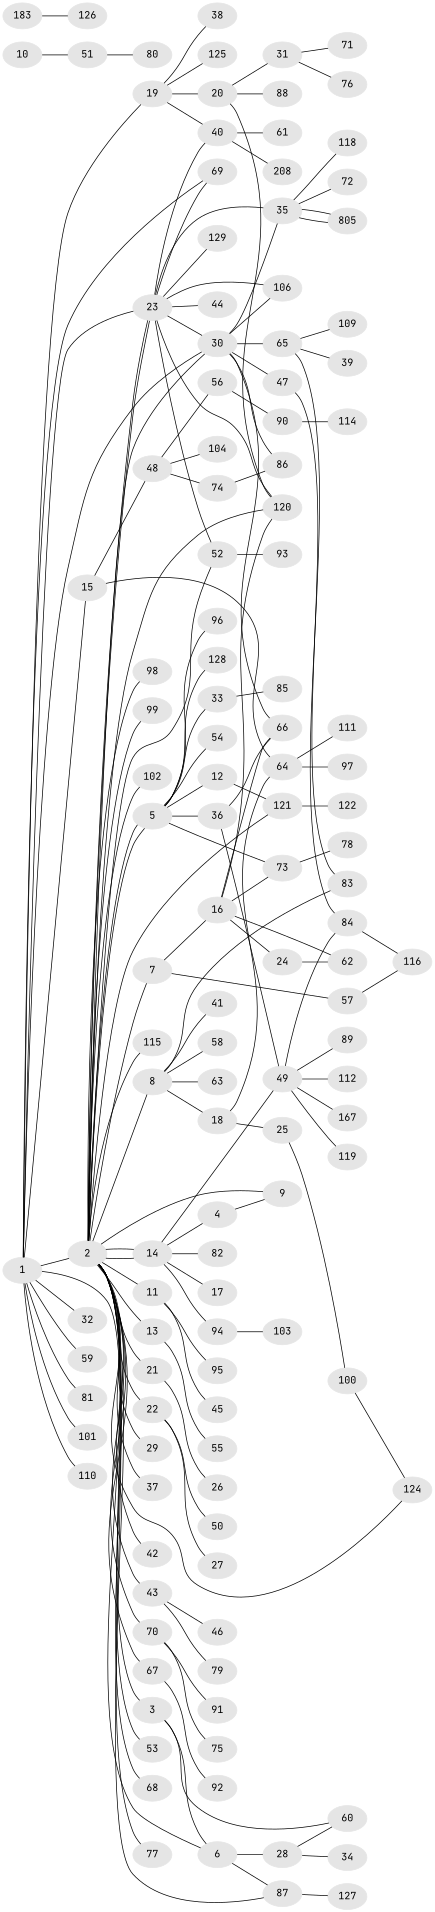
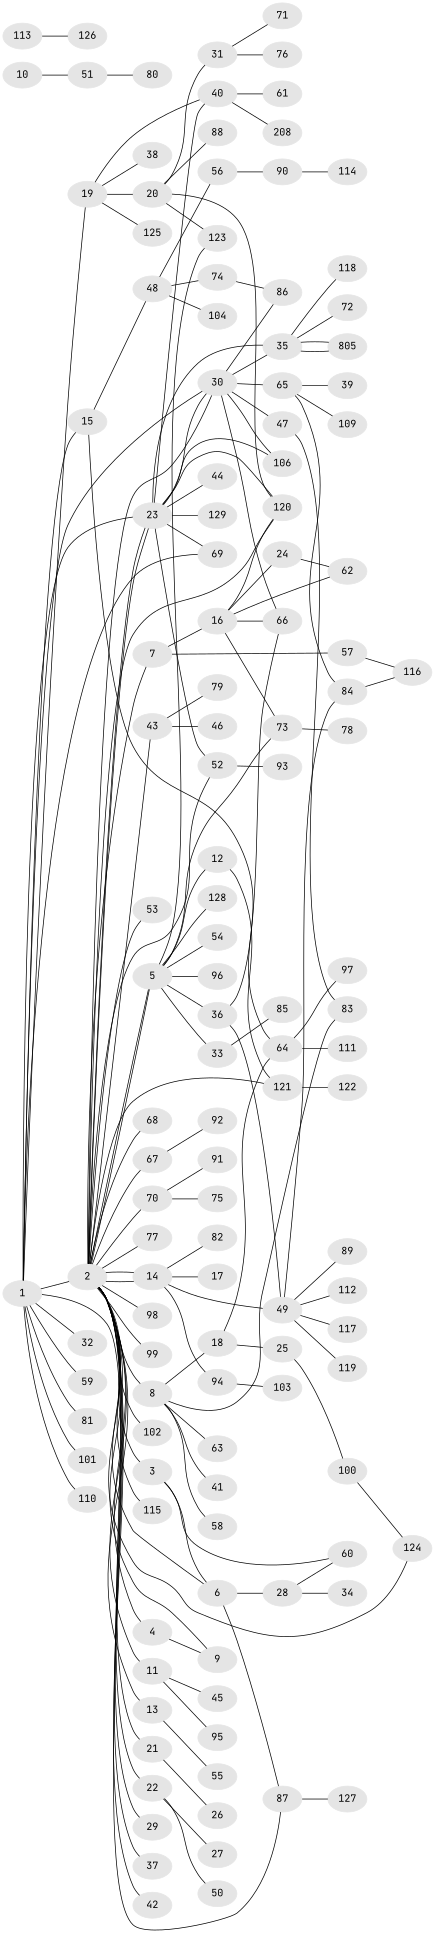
(22, 16) -> (22, 36)
none -> (217, 238)
(347, 1118) -> (347, 1330)
(185, 1234) -> (120, 1455)
